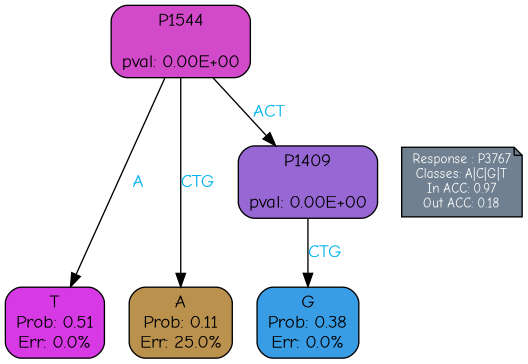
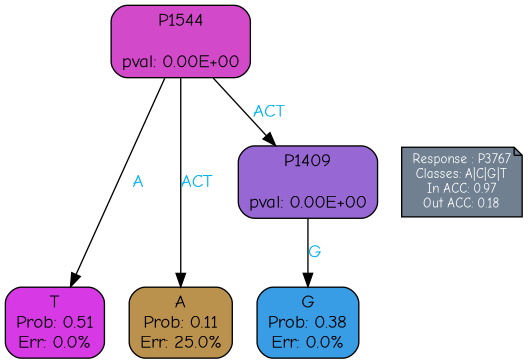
(197, 182) -> (197, 182)
(325, 252) -> (315, 252)
